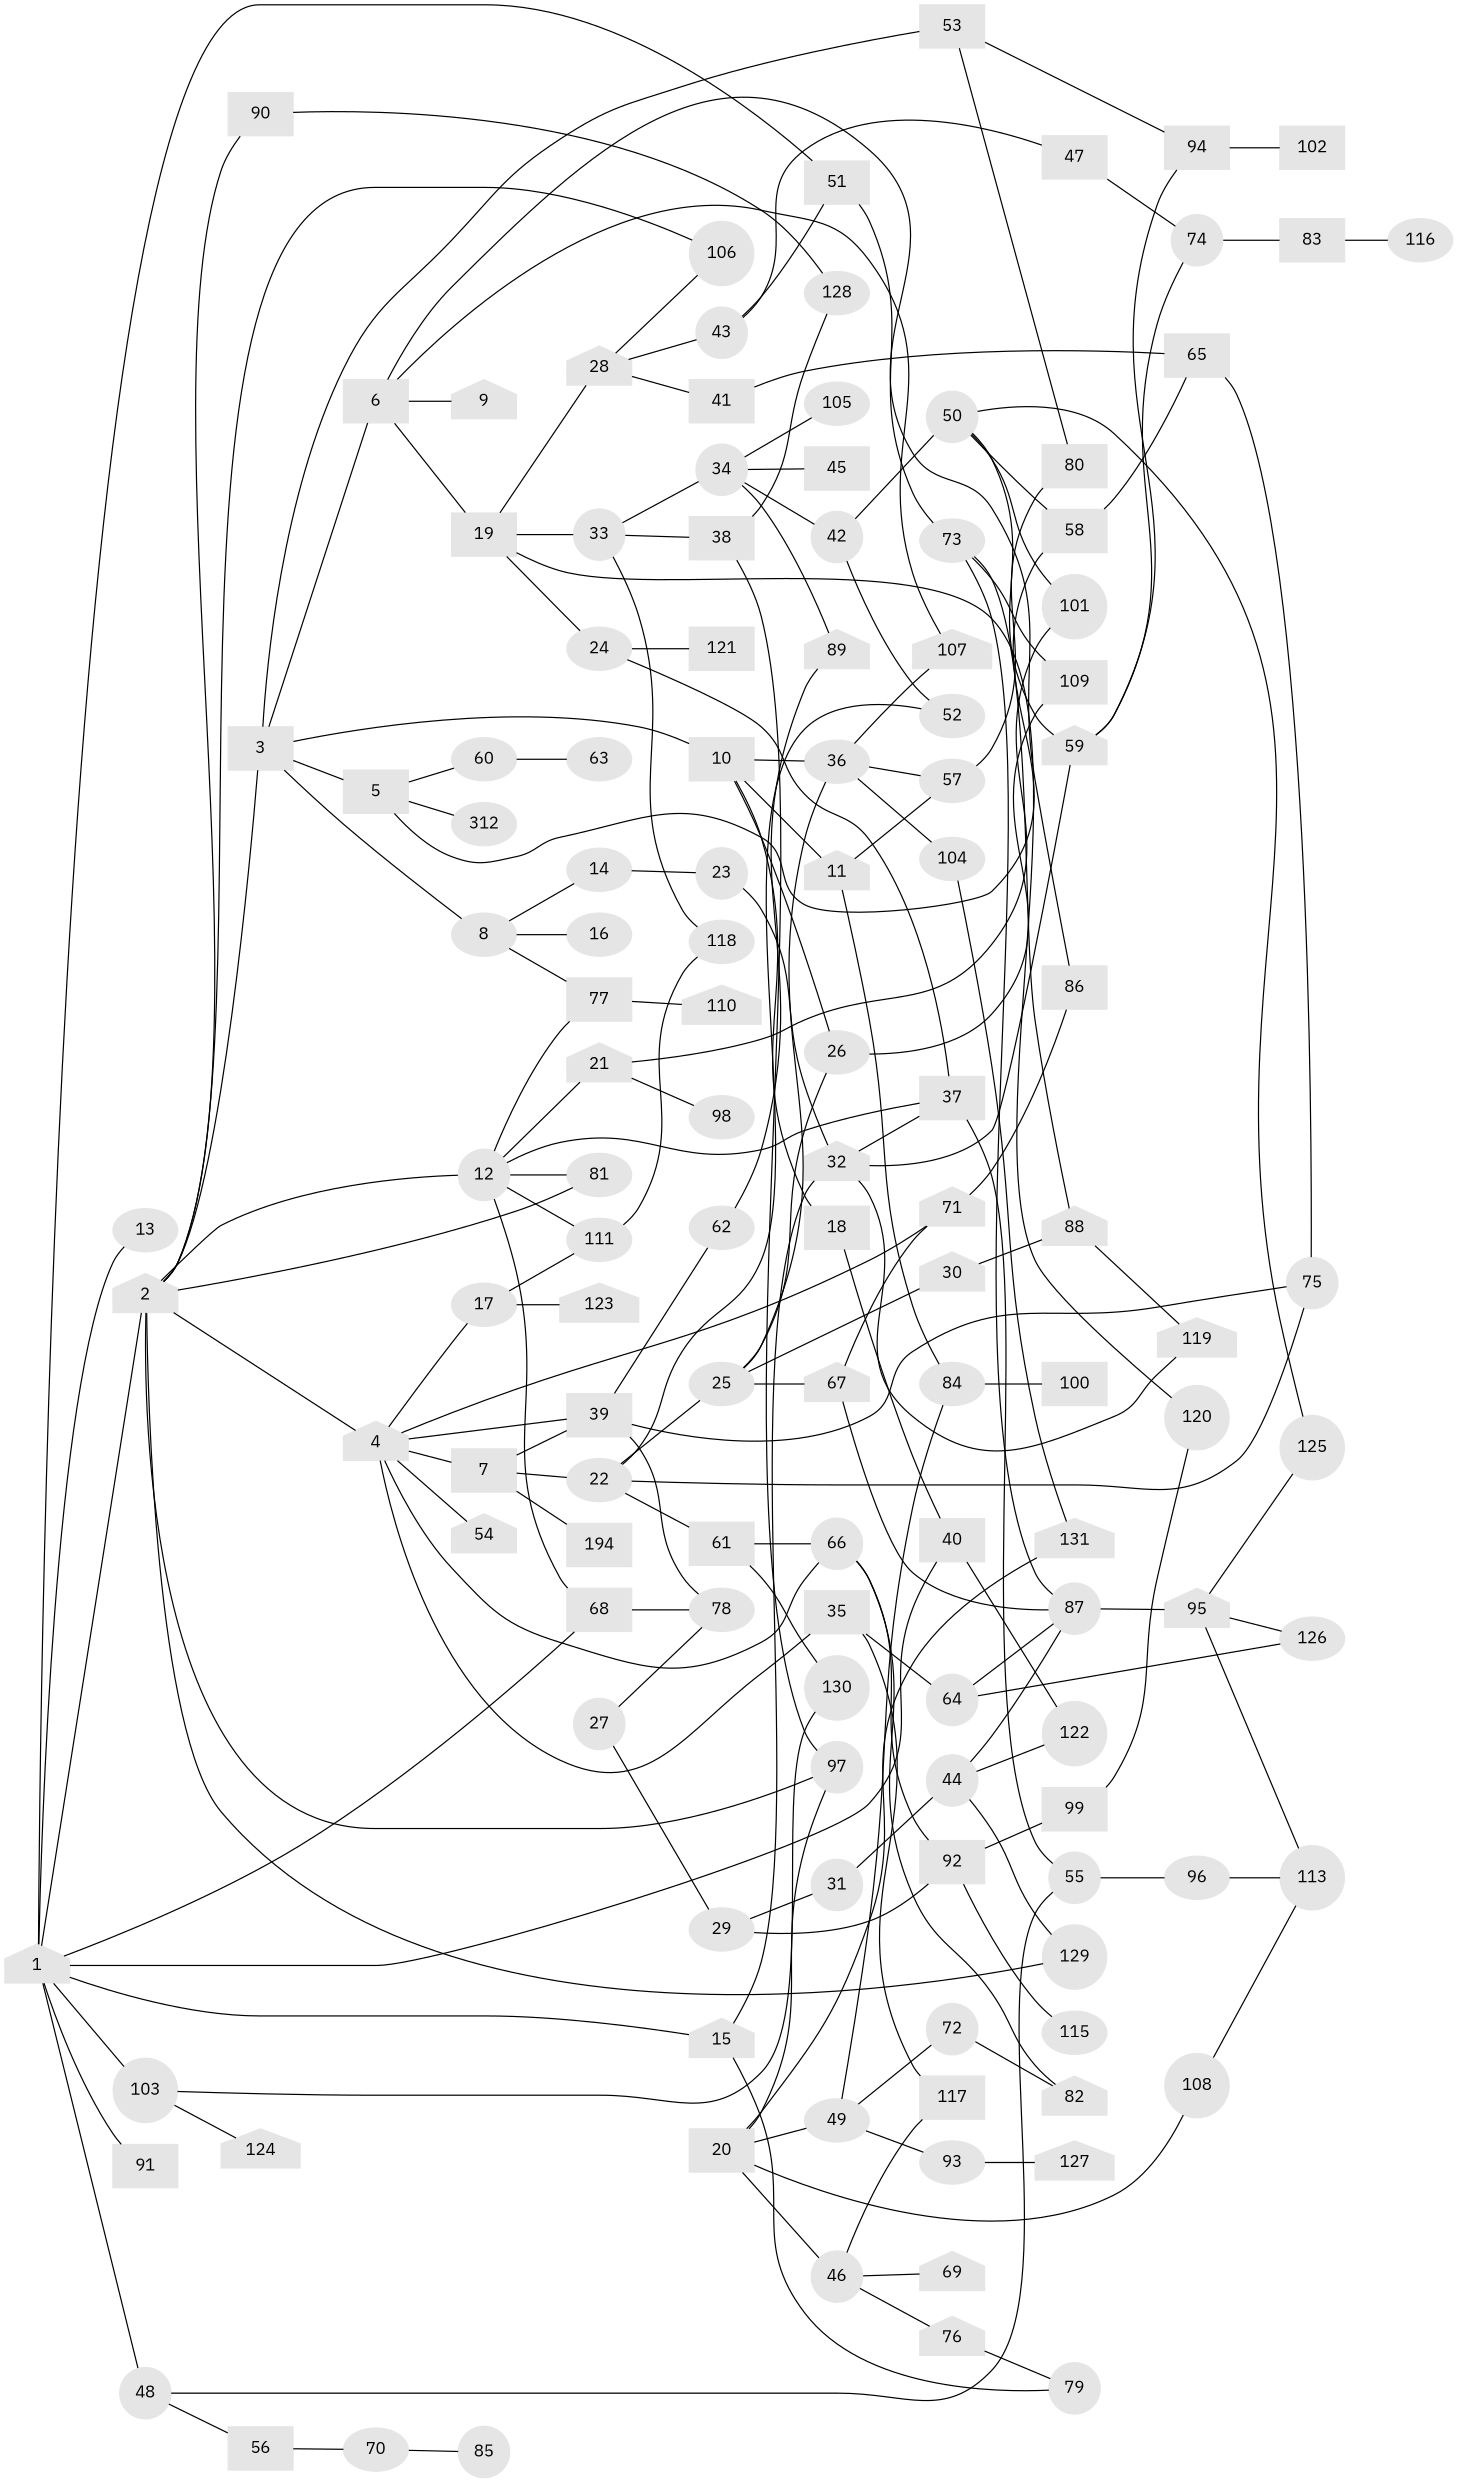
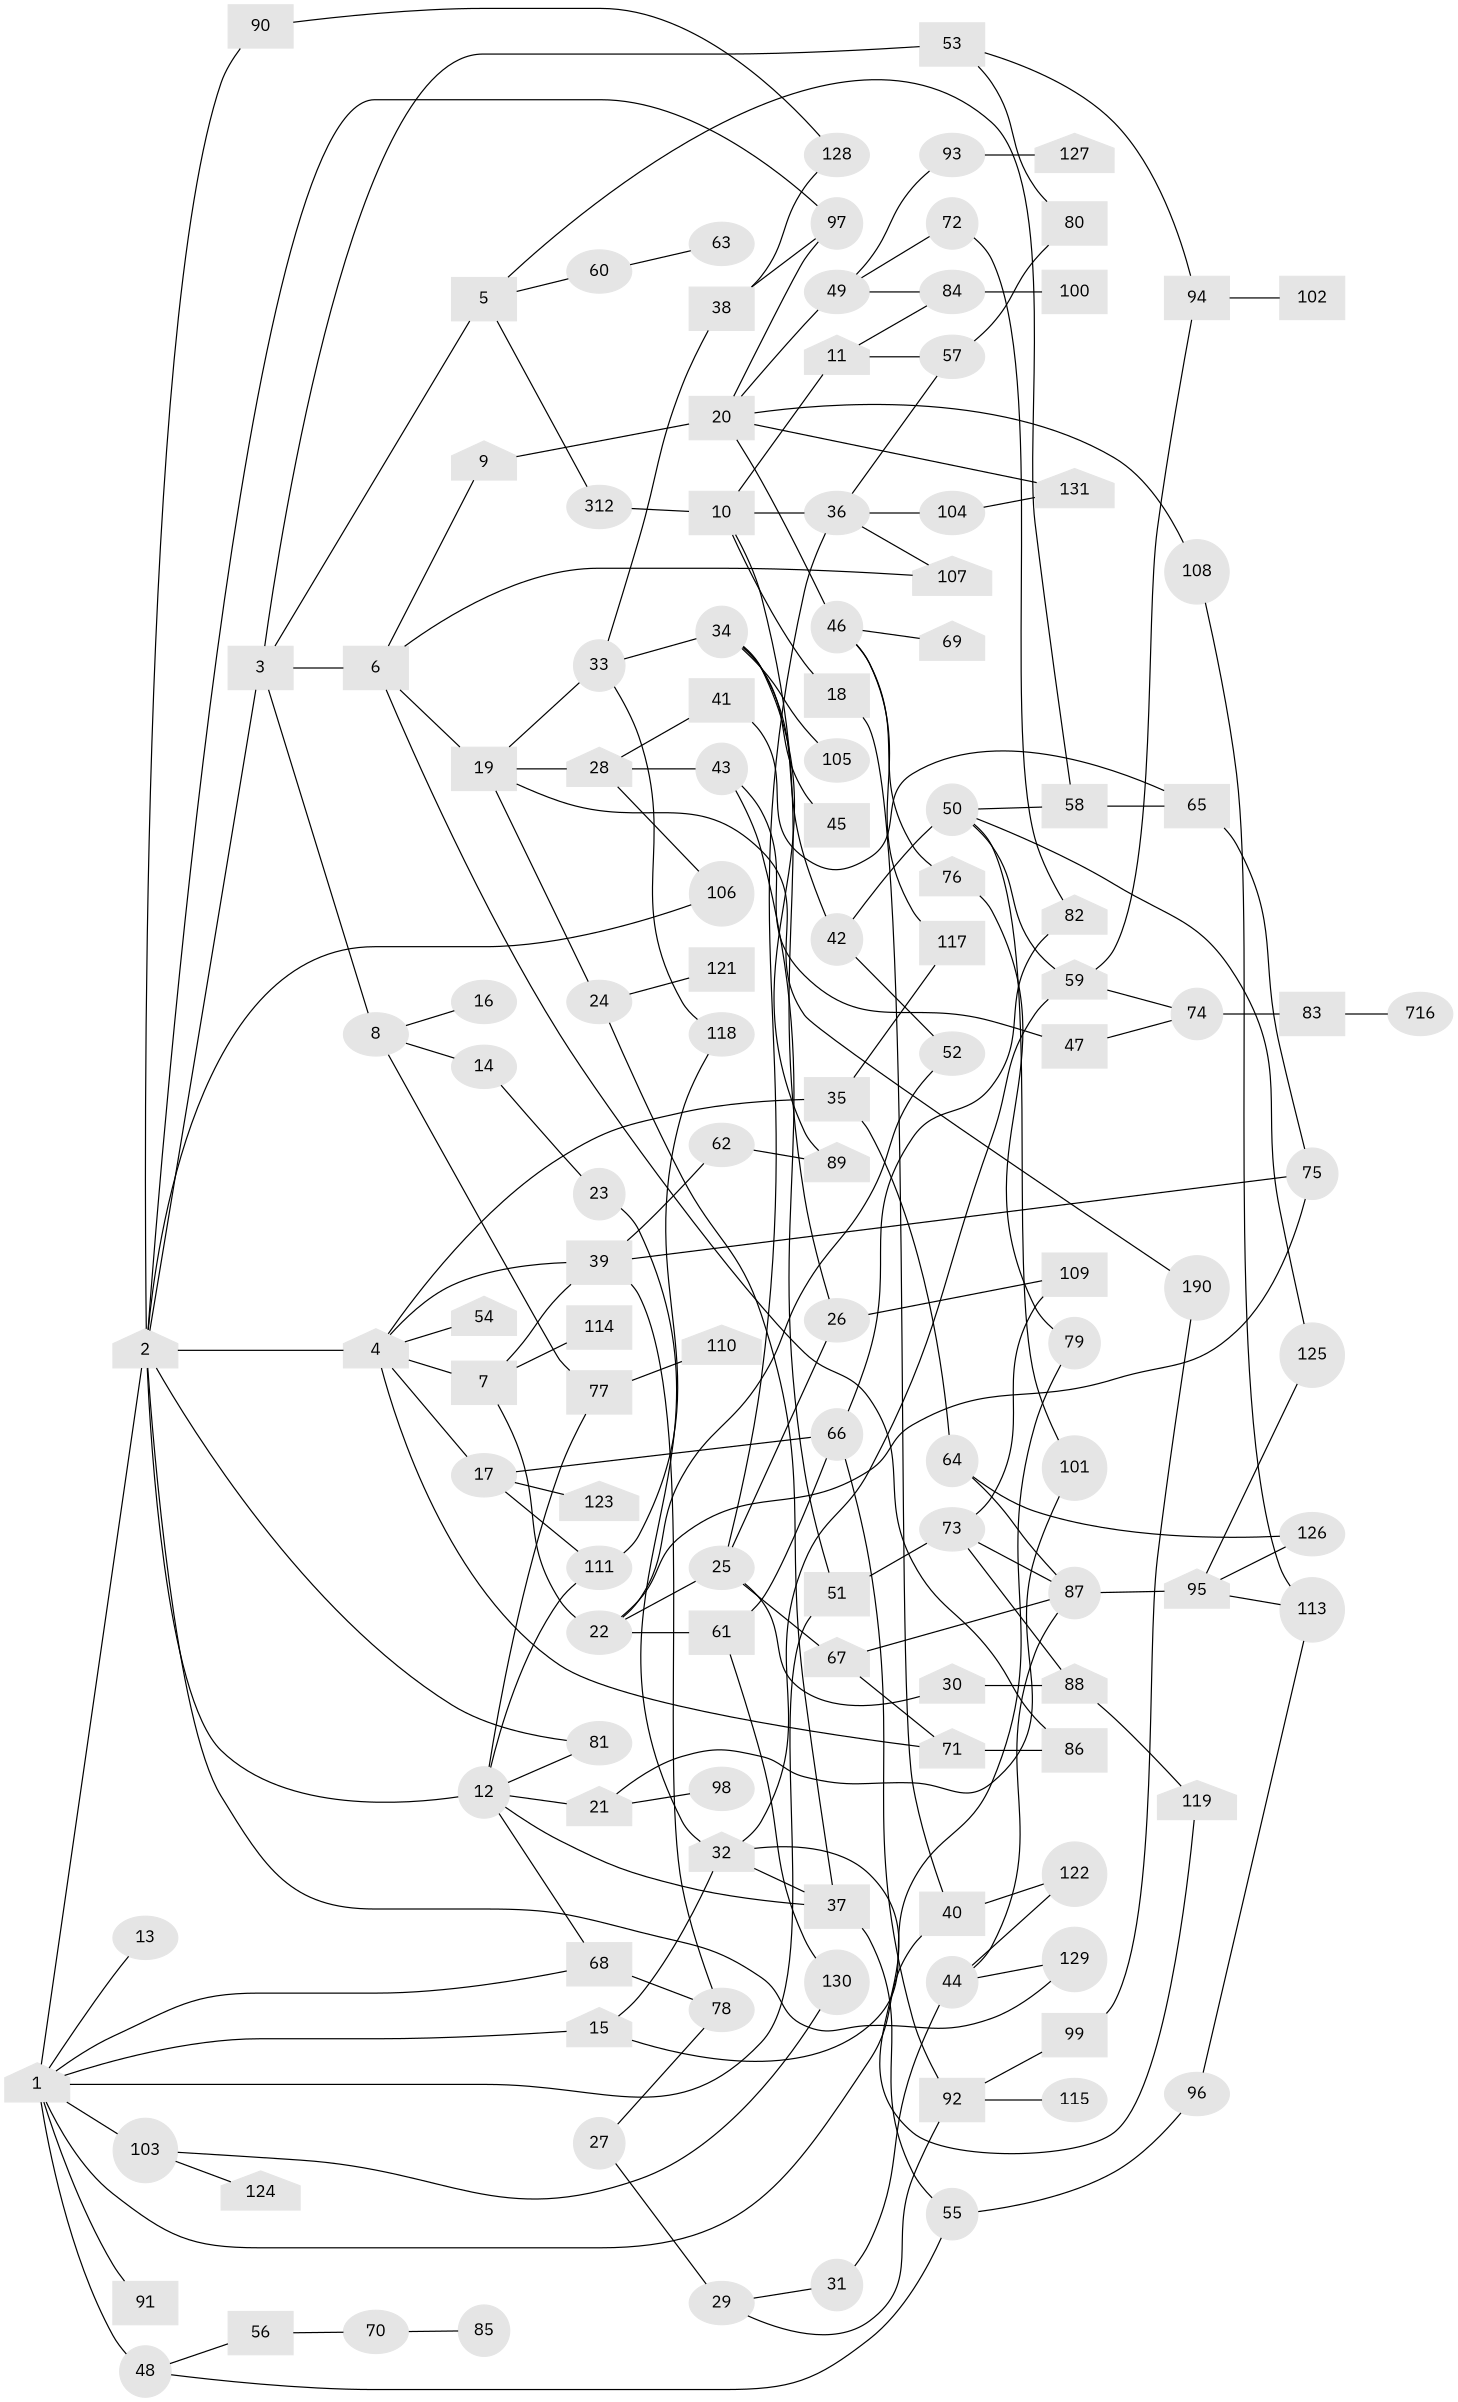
(1420, 240) -> (1420, 1014)
none -> (603, 440)
(492, 717) -> (660, 510)
(1197, 1418) -> (1197, 1288)
(599, 1545) -> (599, 1327)
(583, 1650) -> (656, 1455)
